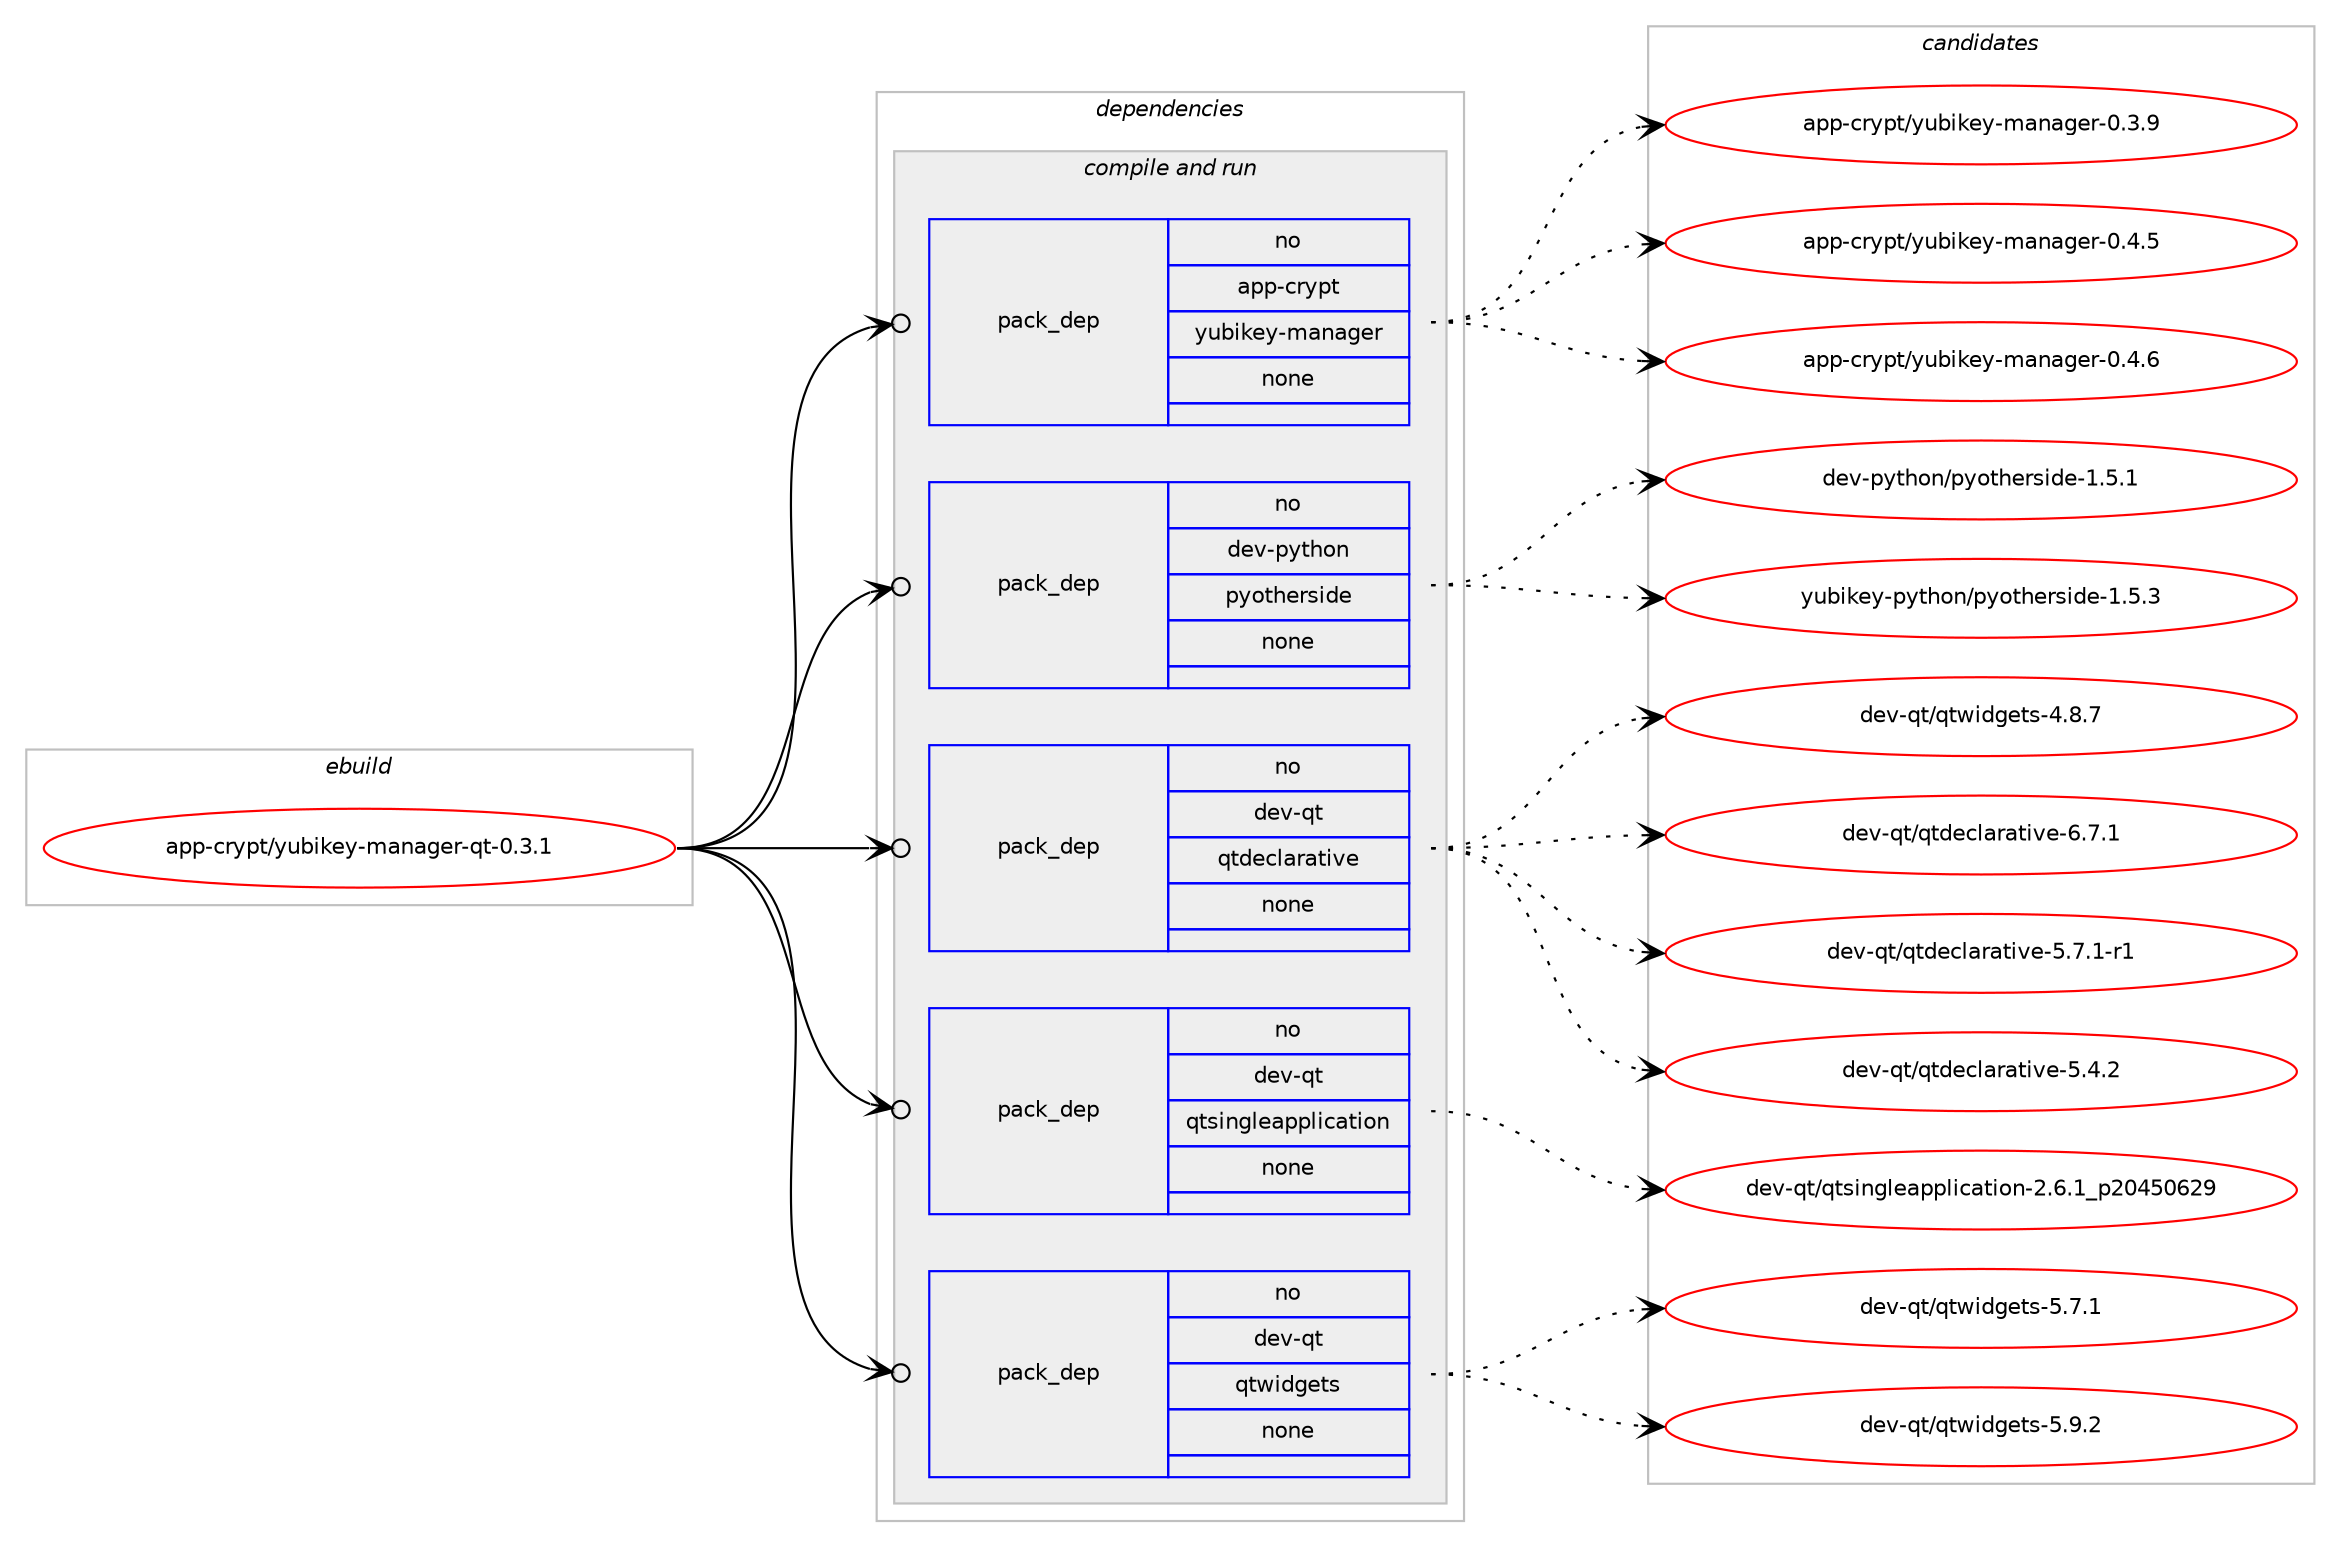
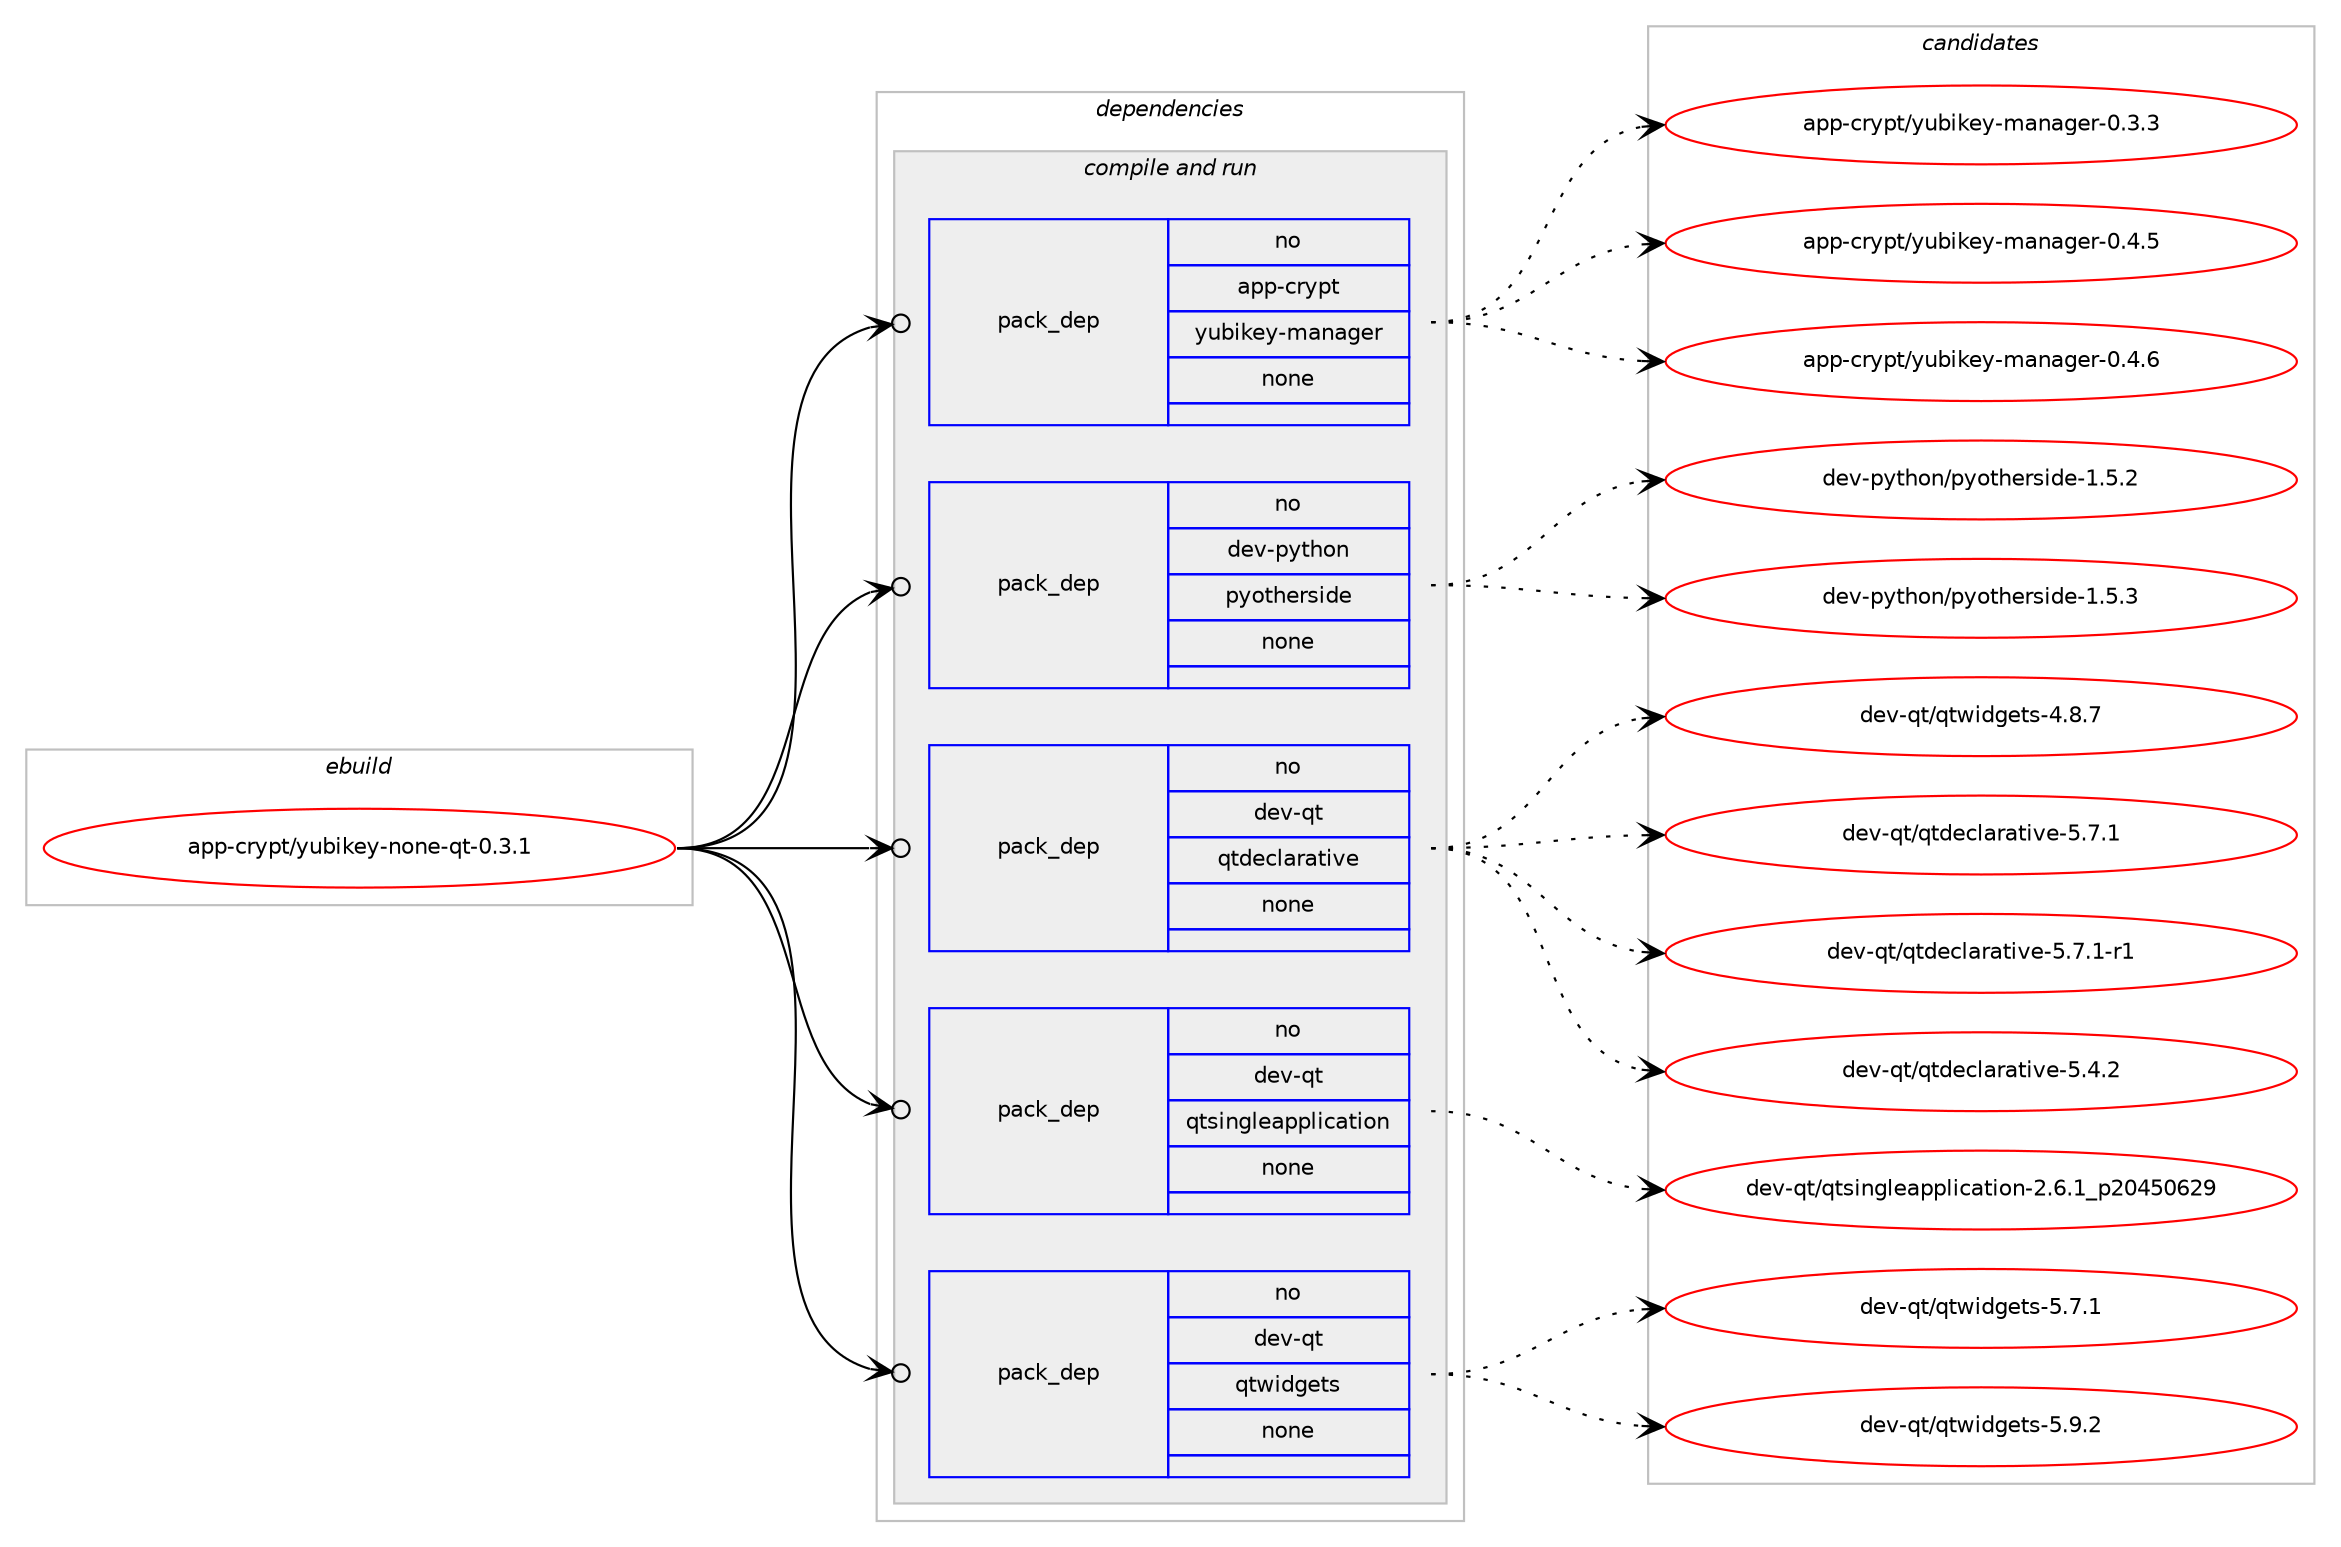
(1981, 125) -> (1981, 125)
(1981, 480) -> (1981, 480)
(1981, 598) -> (1981, 598)
(1981, 835) -> (1981, 835)
(359, 848) -> (359, 848)
